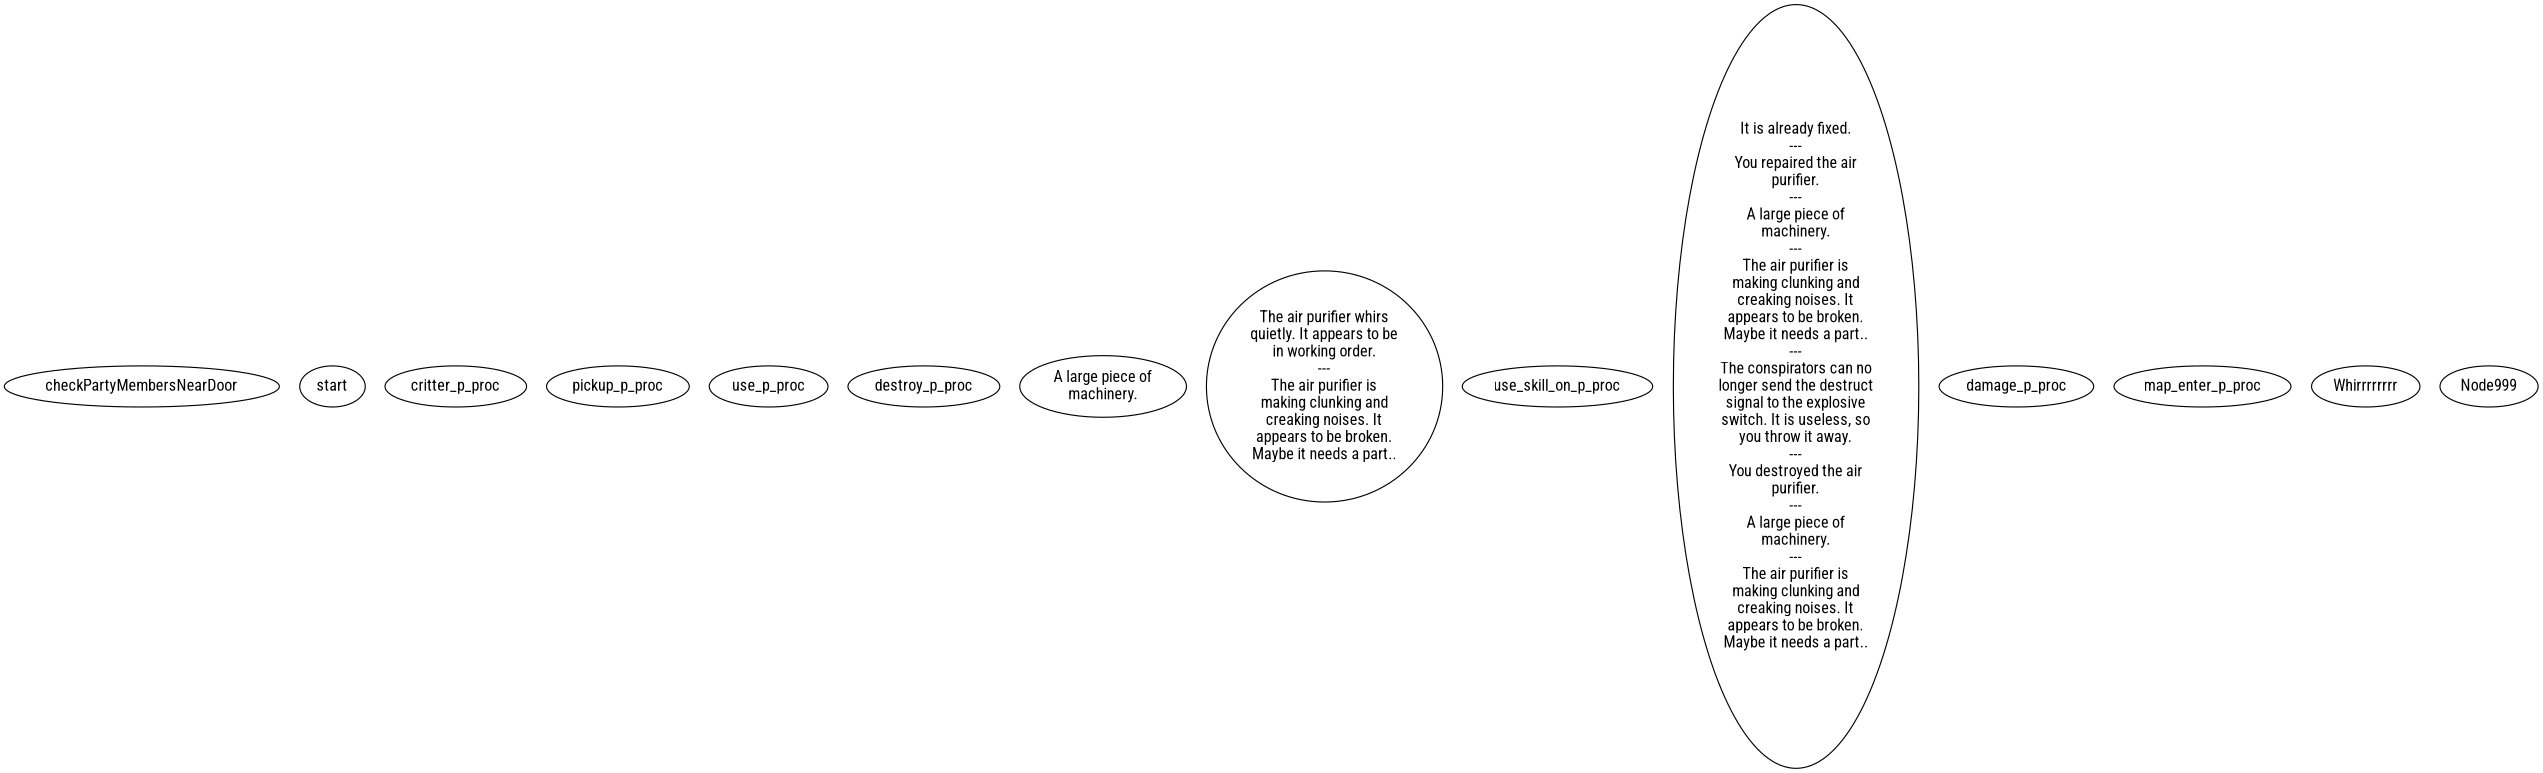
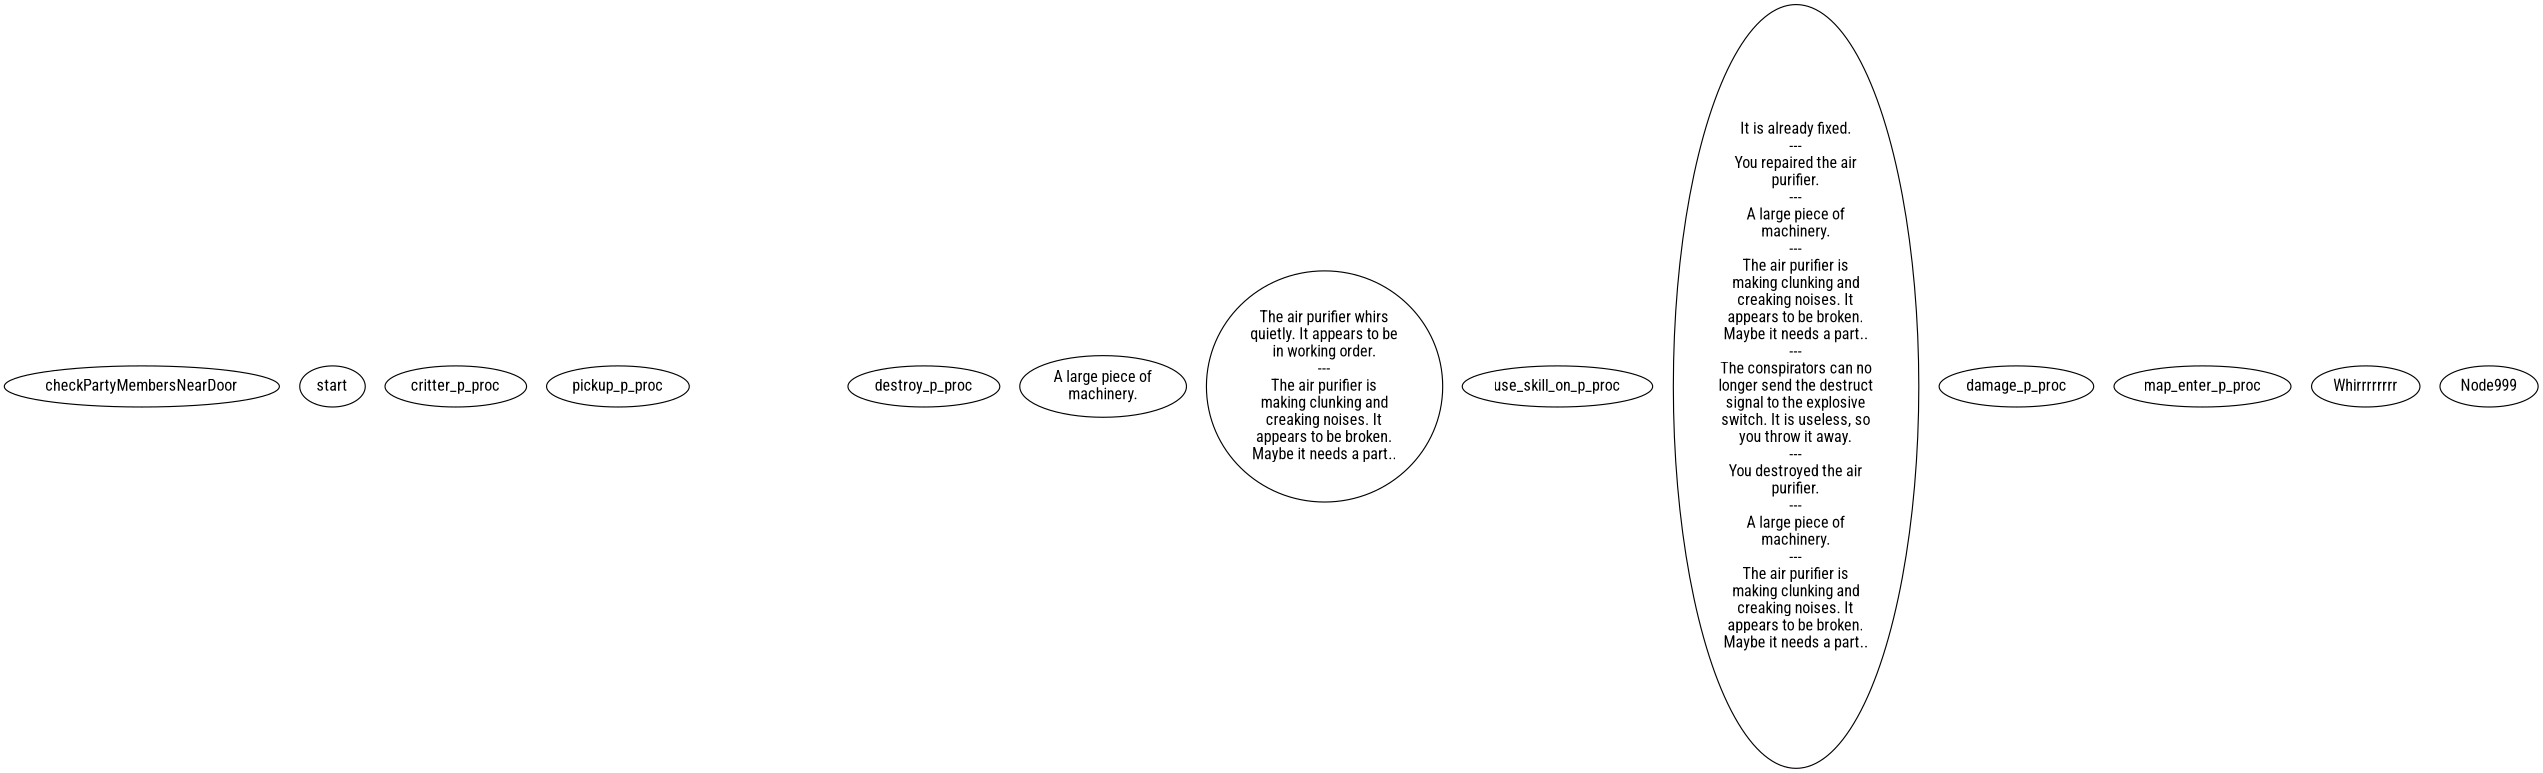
(769, 386) -> none
